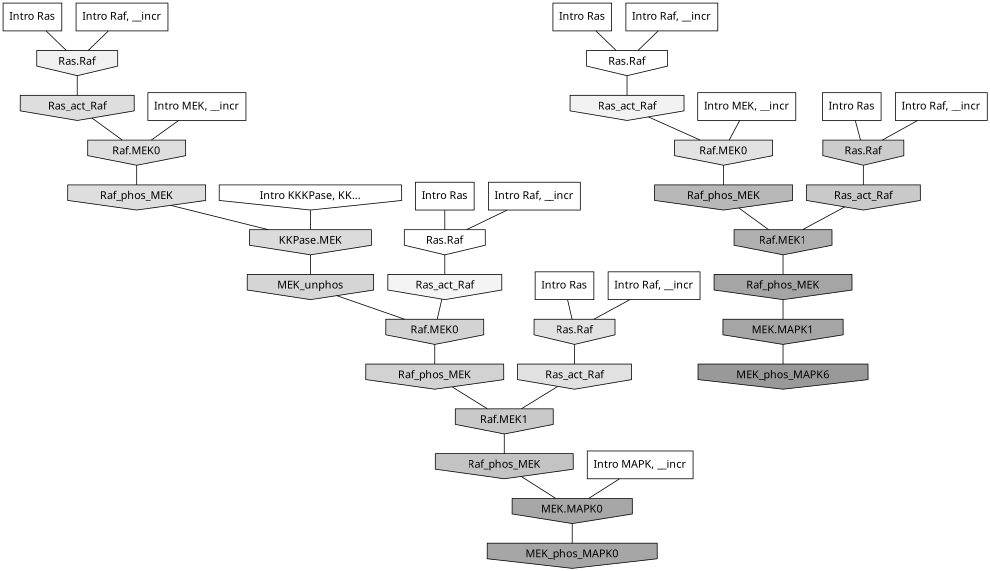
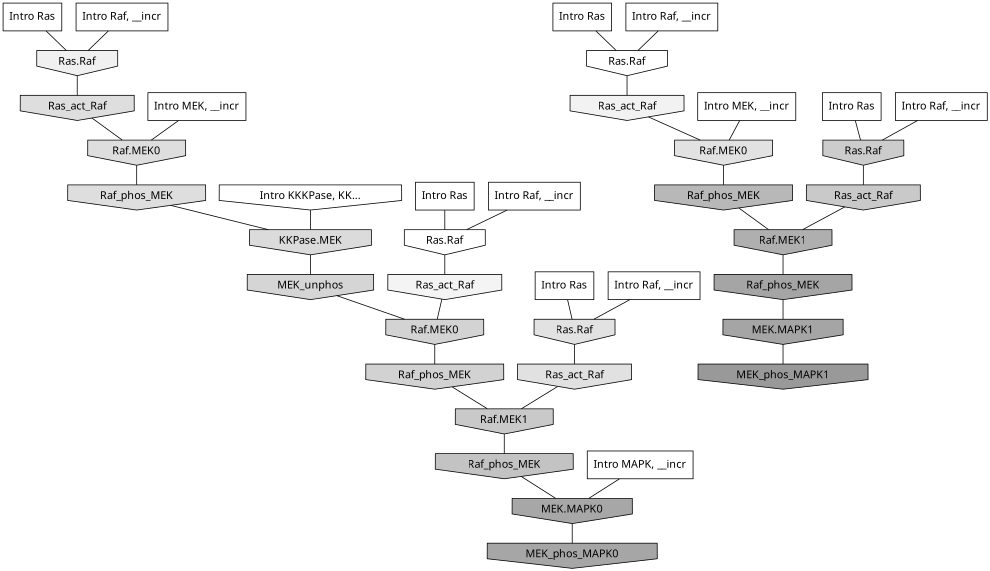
(783, 375) -> (783, 375)
